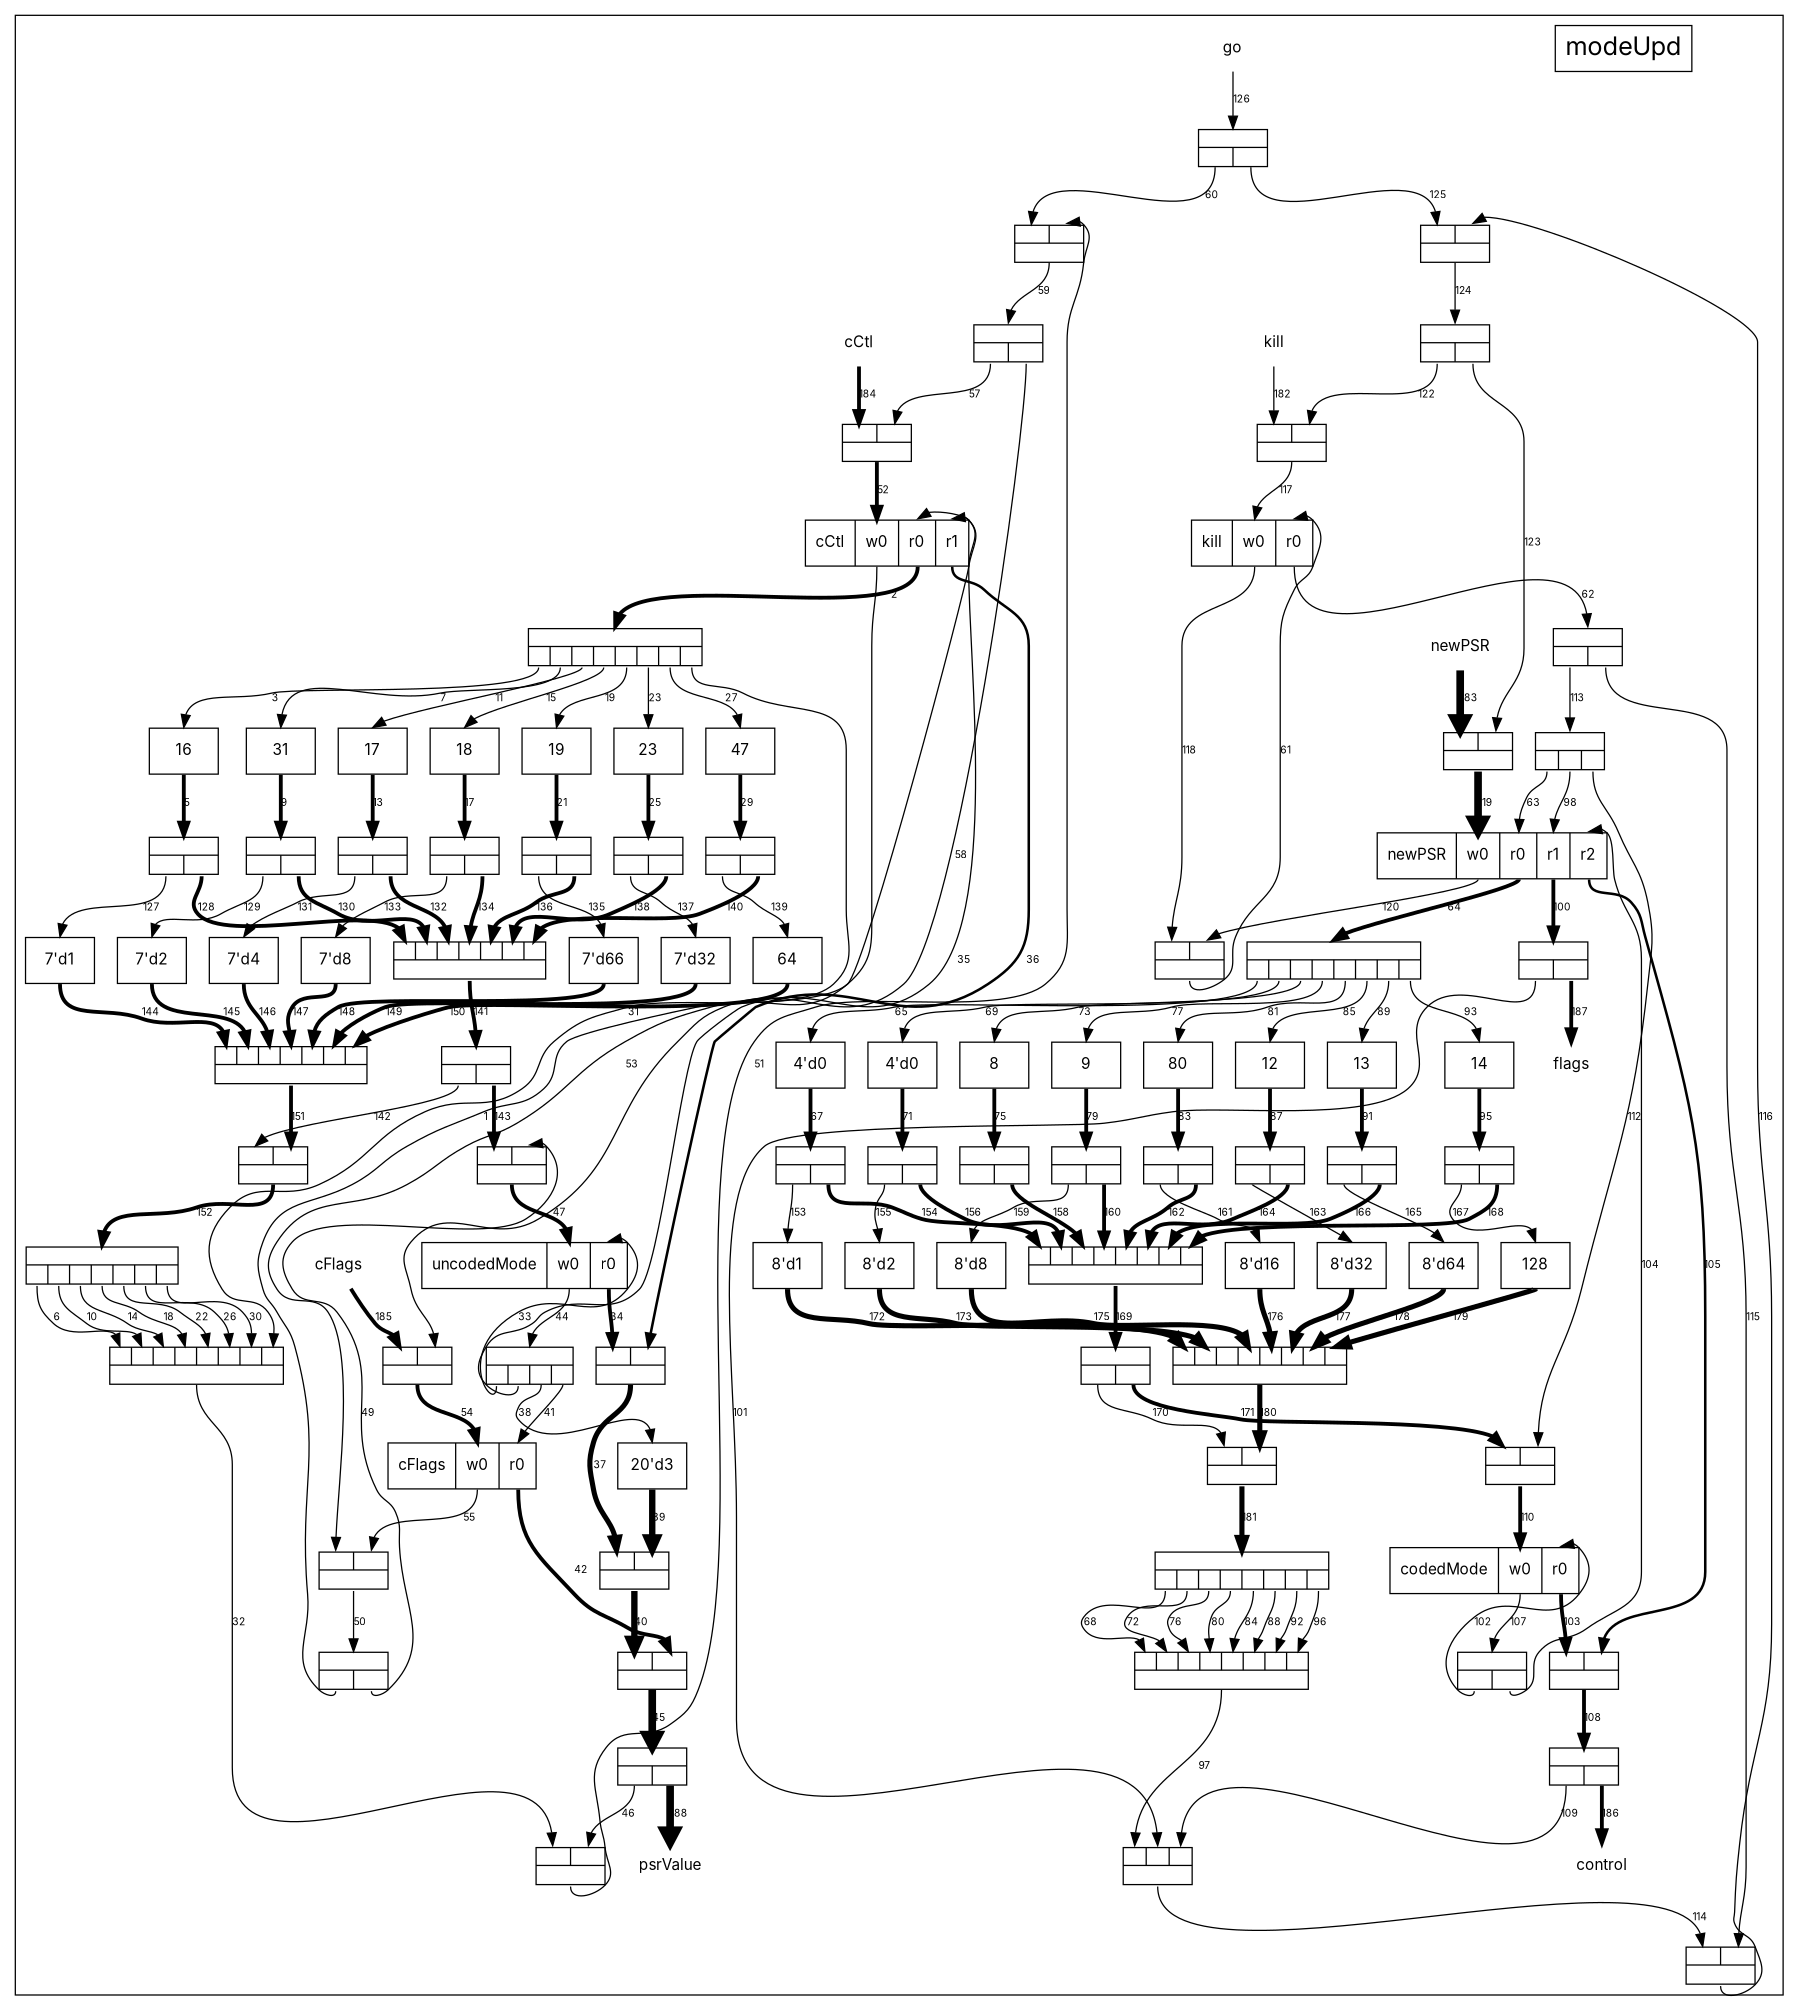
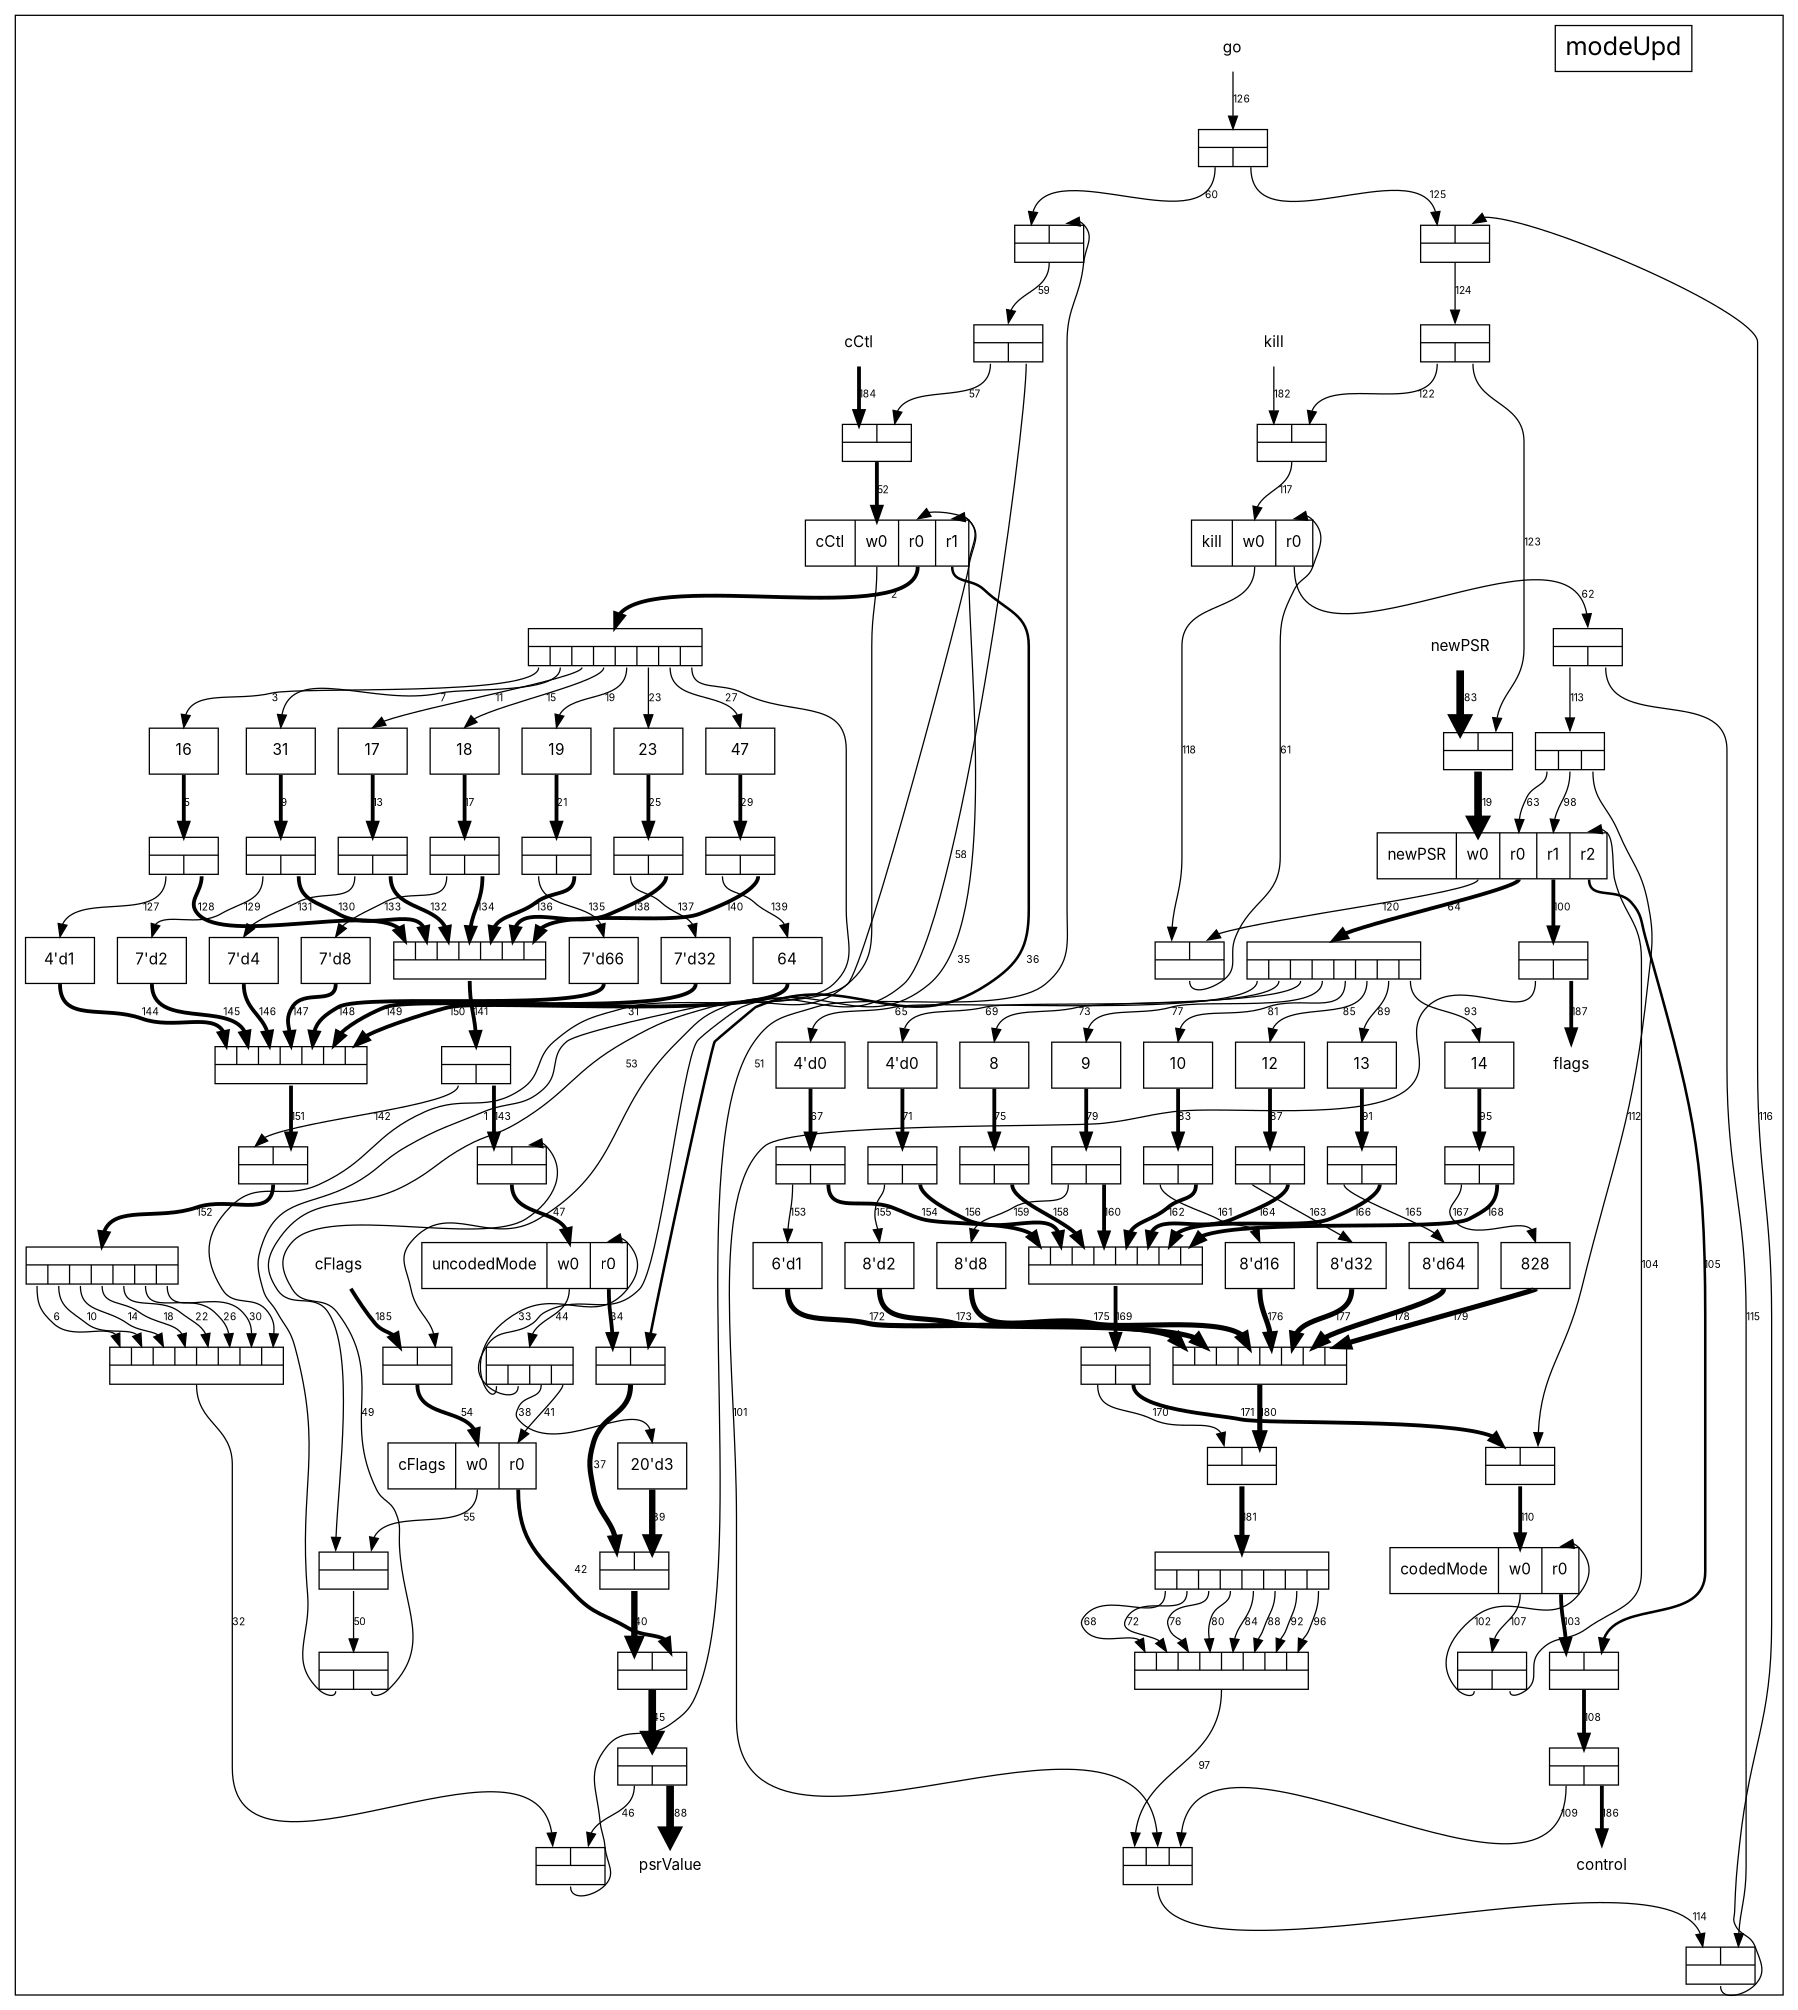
(60, 960) -> (60, 960)
(1178, 1065) -> (1178, 1065)
(788, 1266) -> (788, 1266)
(1535, 1266) -> (1535, 1266)
